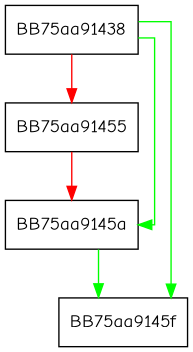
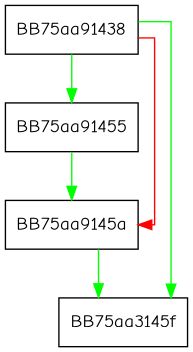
(72, 72) -> (72, 72)
(155, 125) -> (155, 125)
(72, 169) -> (72, 169)
(123, 322) -> (123, 322)
